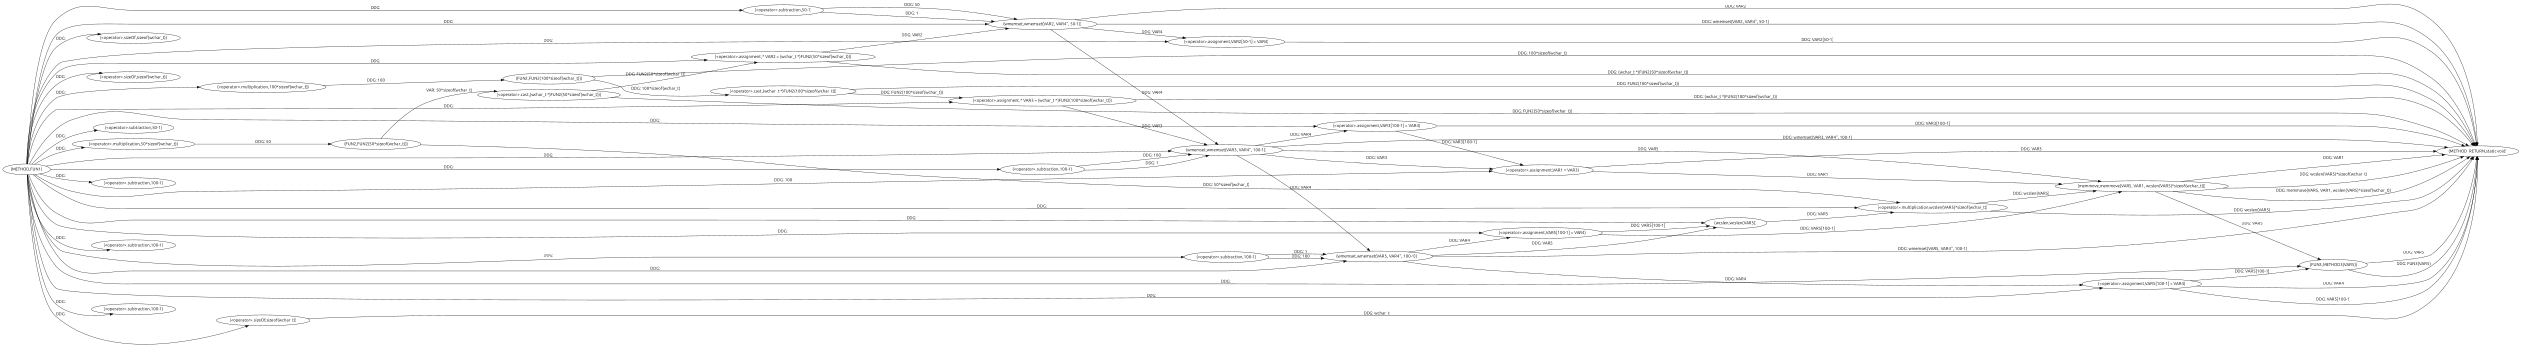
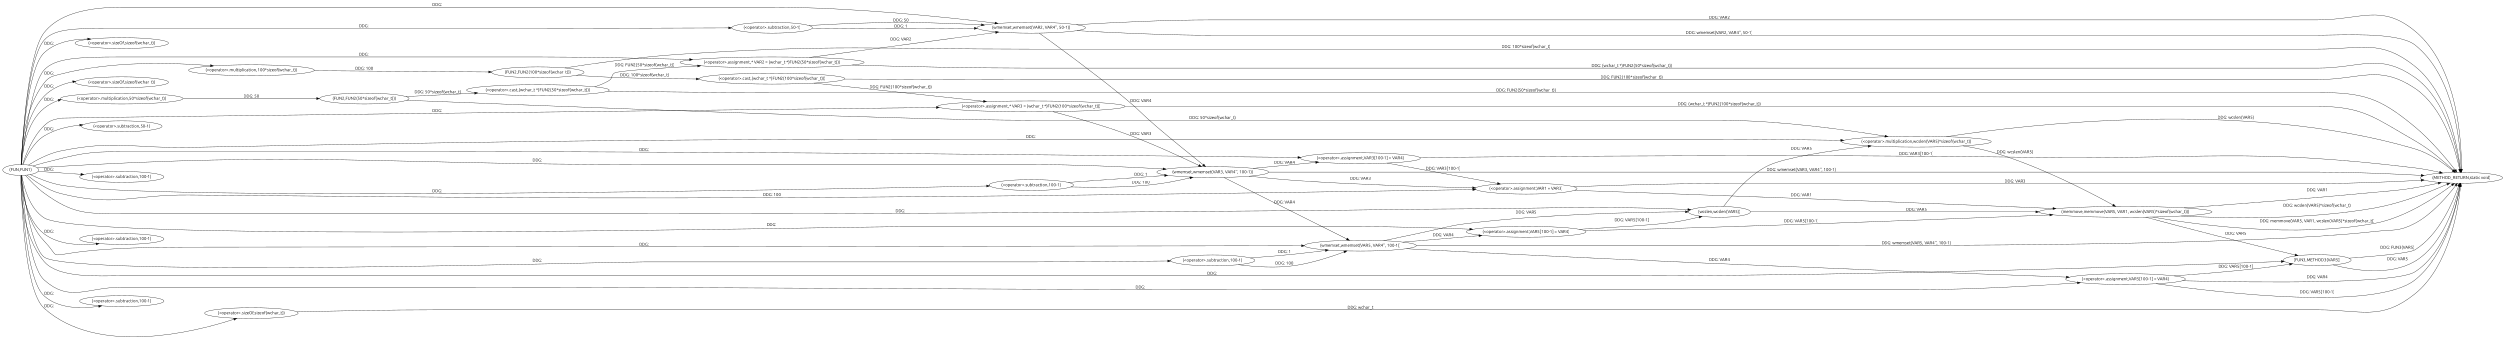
(1226, 42) -> none
(449, 90) -> (438, 92)
(1691, 152) -> (1893, 212)
(27, 169) -> (21, 170)
